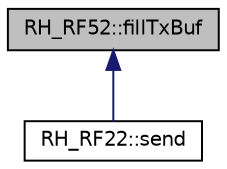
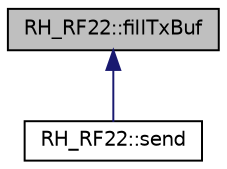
(113, 30) -> (113, 30)
